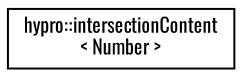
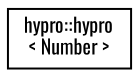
(121, 39) -> (70, 39)
